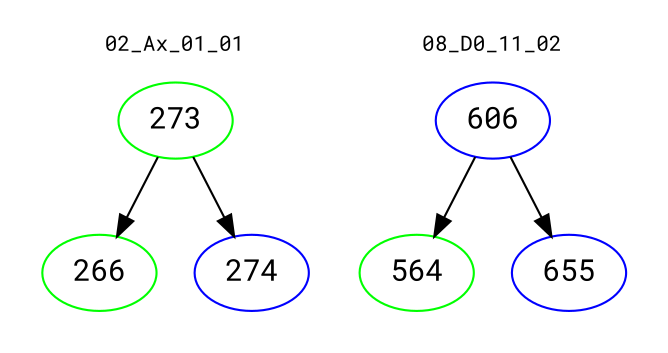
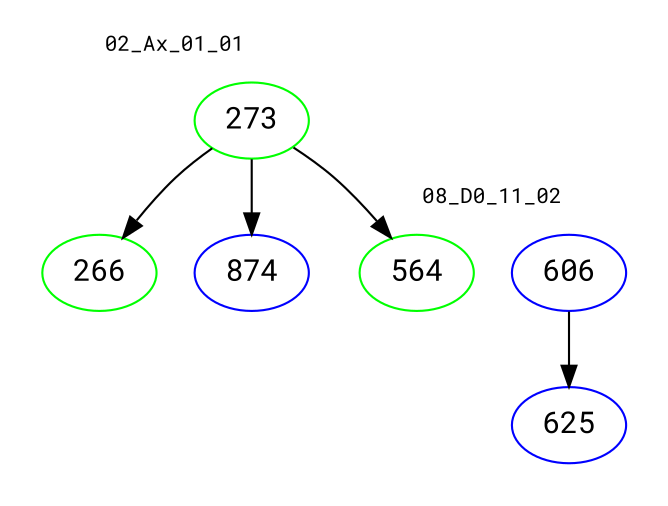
(460, 187) -> (356, 199)
(252, 273) -> (252, 273)
(569, 273) -> (569, 425)
